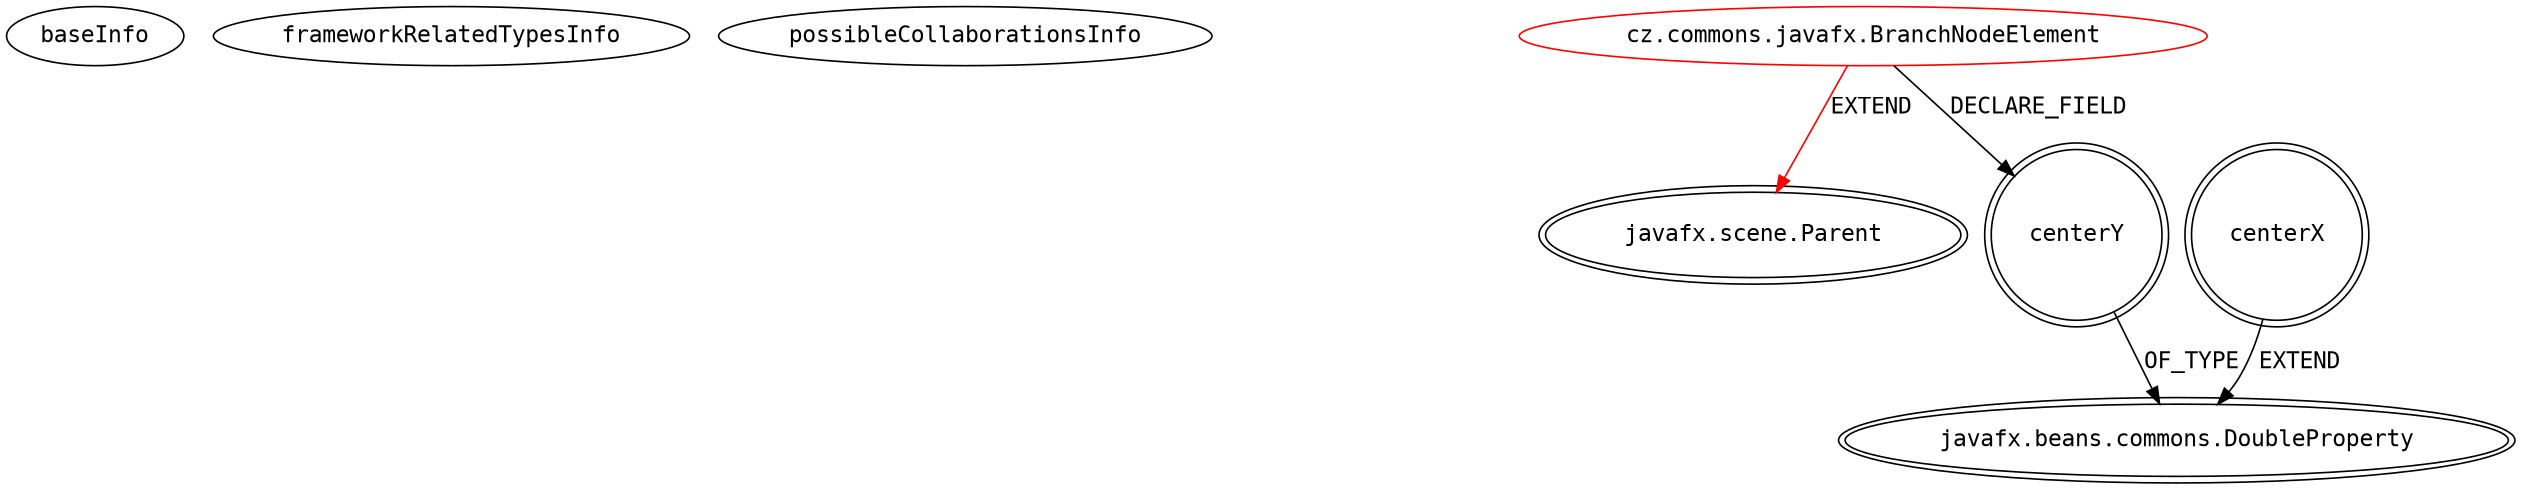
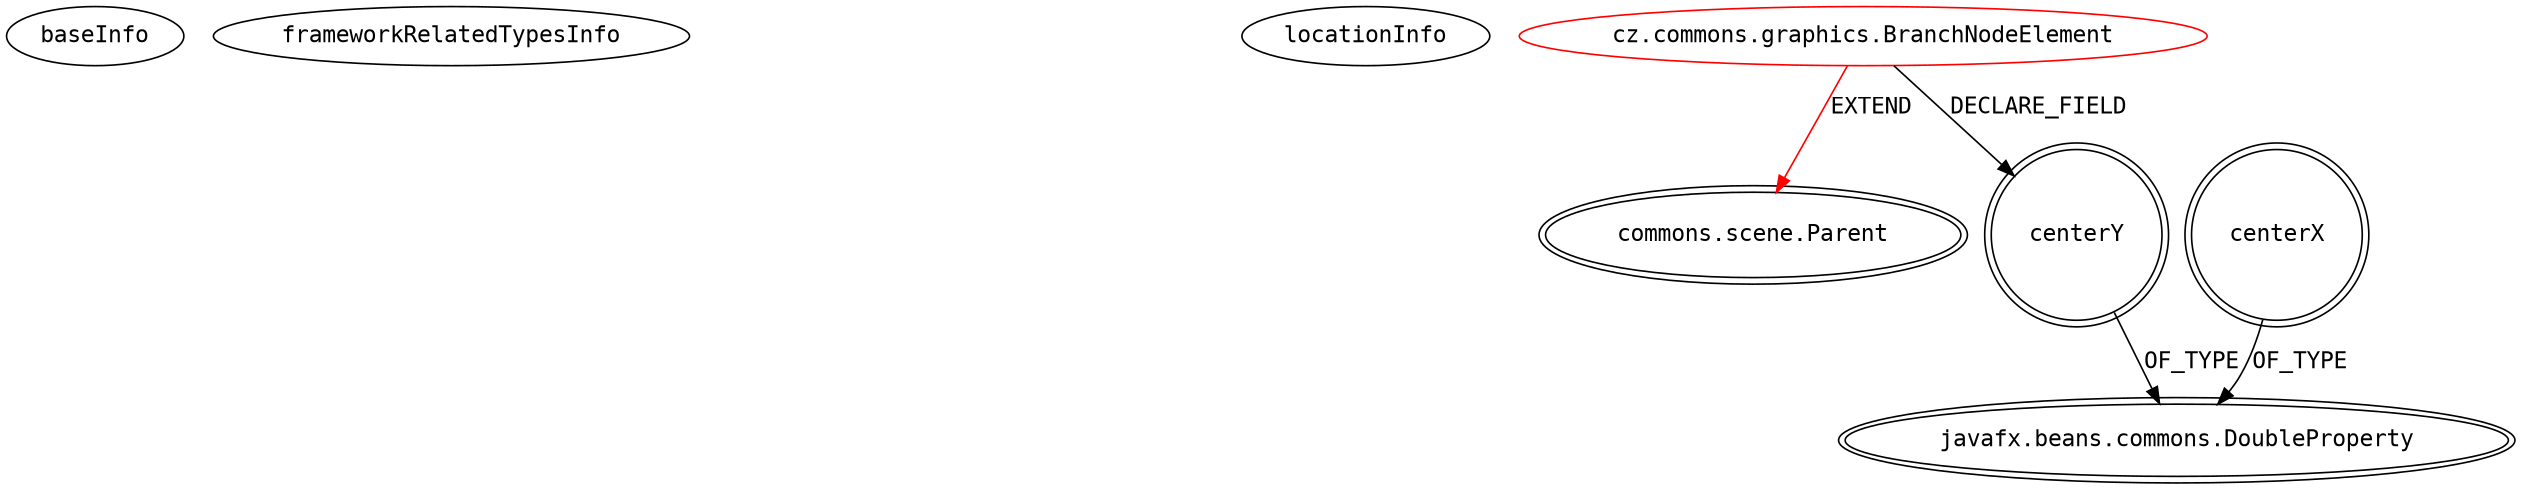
(965, 36) -> none
none -> (1366, 36)
(1863, 36) -> (1863, 36)
(1753, 235) -> (1753, 235)
(2300, 362) -> (2300, 362)
